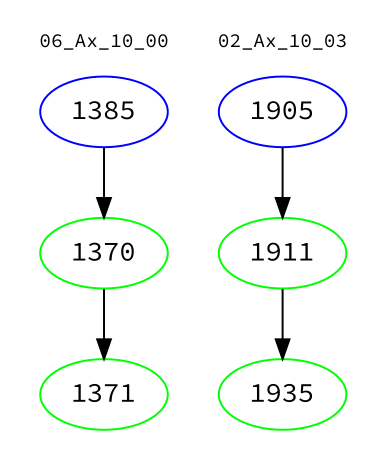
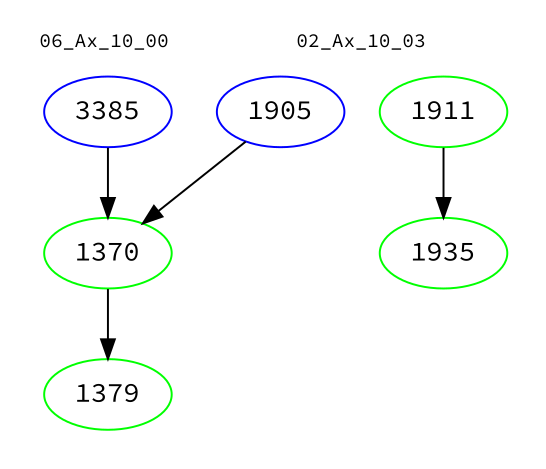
(104, 112) -> (108, 112)
(283, 173) -> (215, 166)
(104, 394) -> (108, 394)
